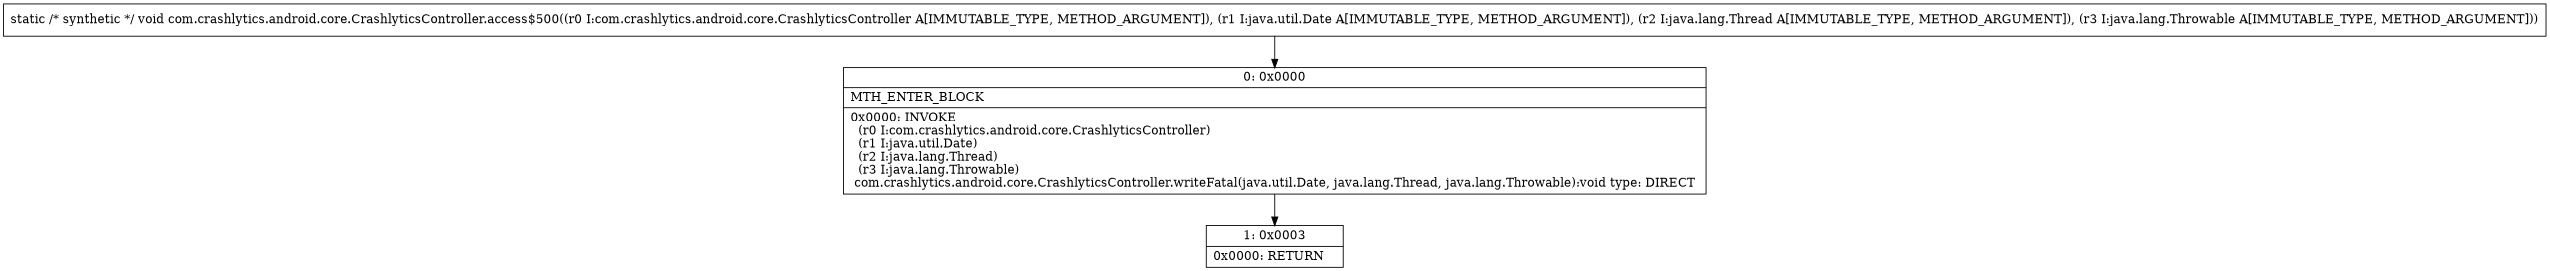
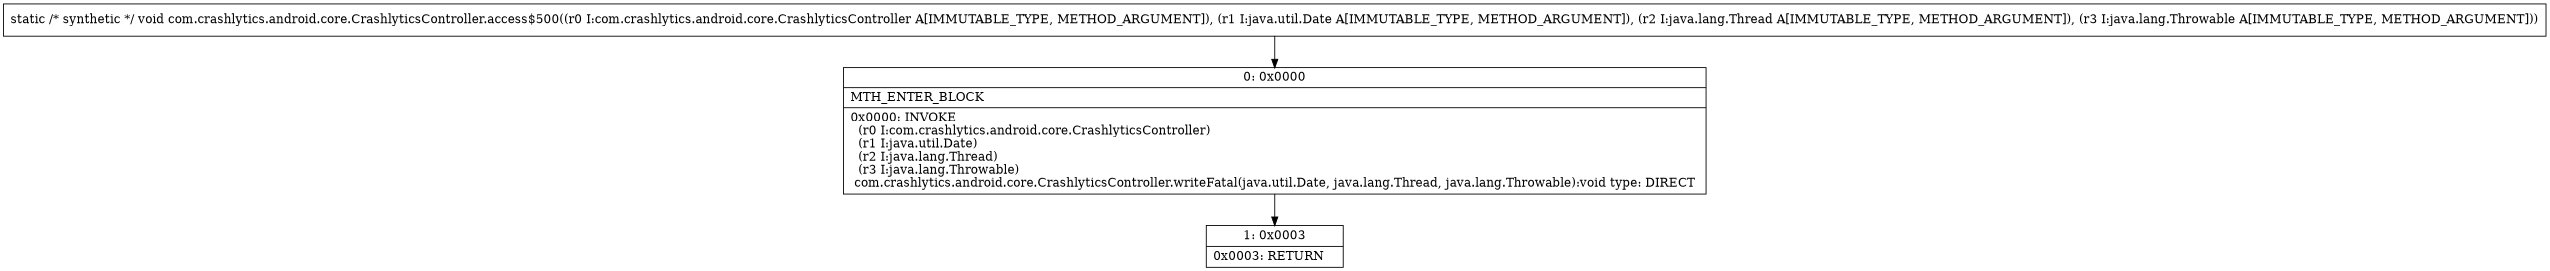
(1275, 256) -> (1275, 256)
